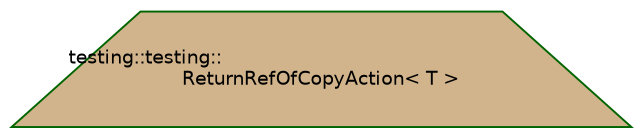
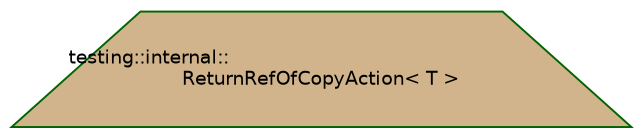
(321, 69) -> (321, 69)
